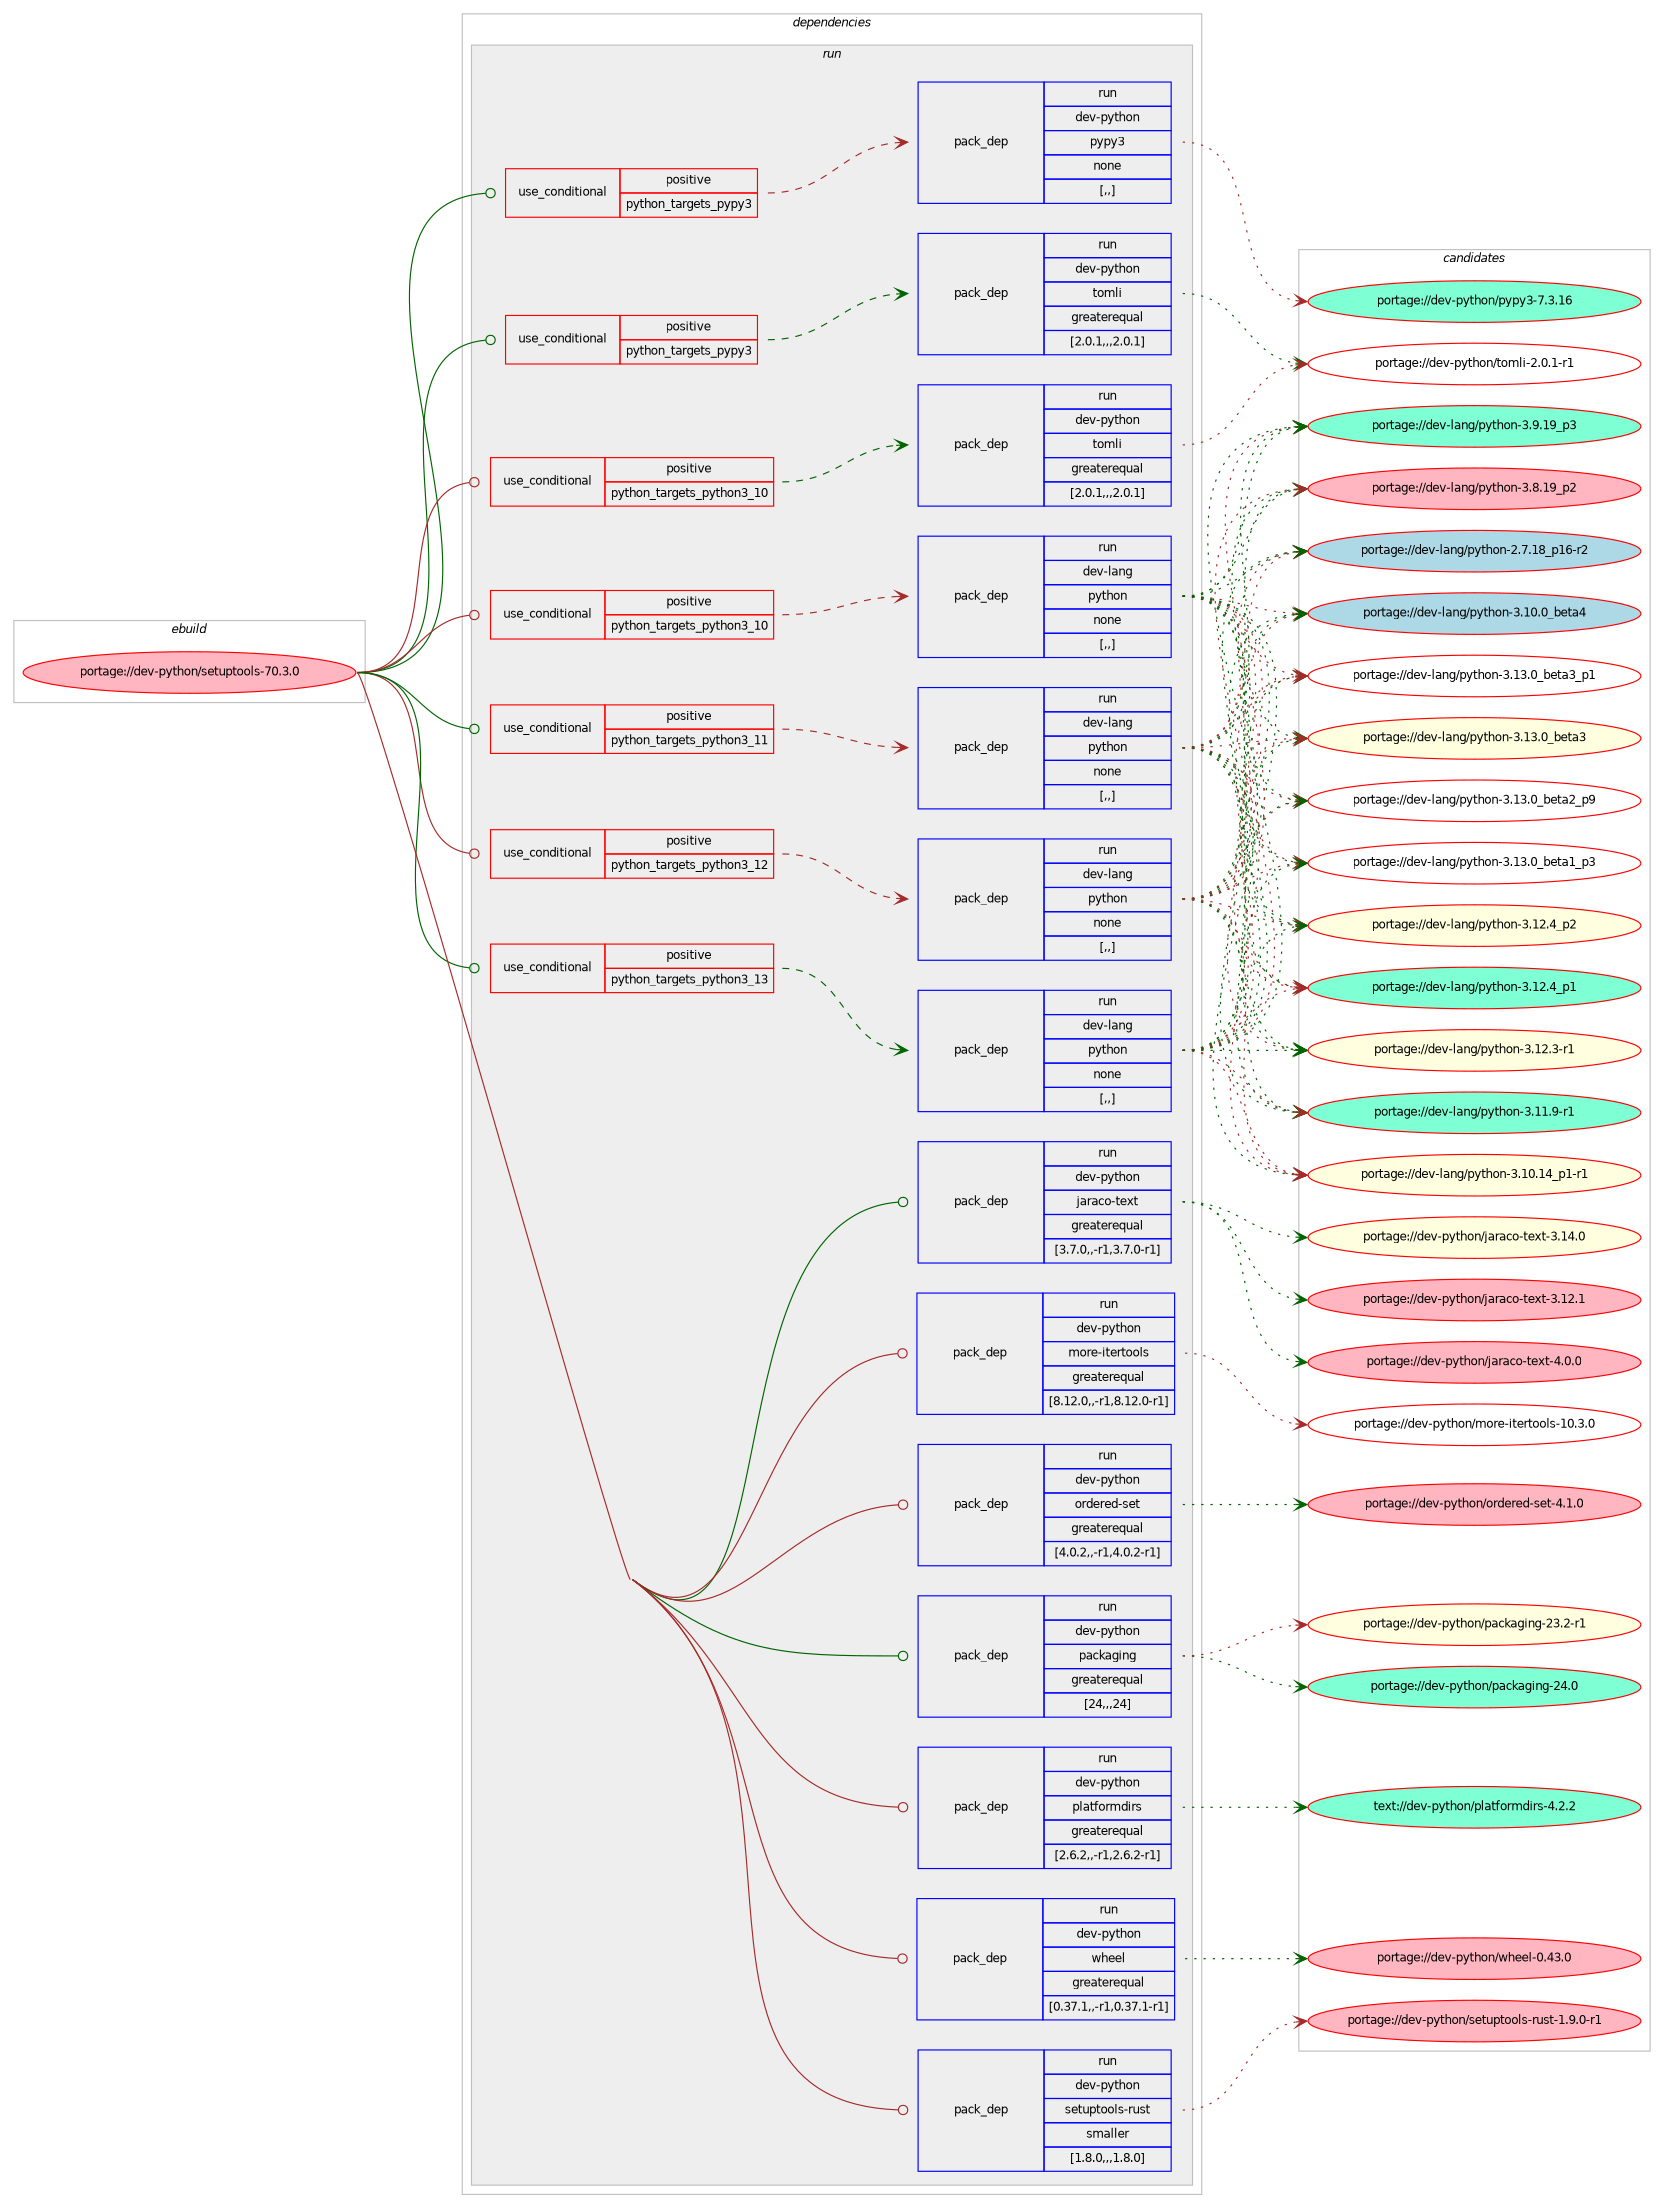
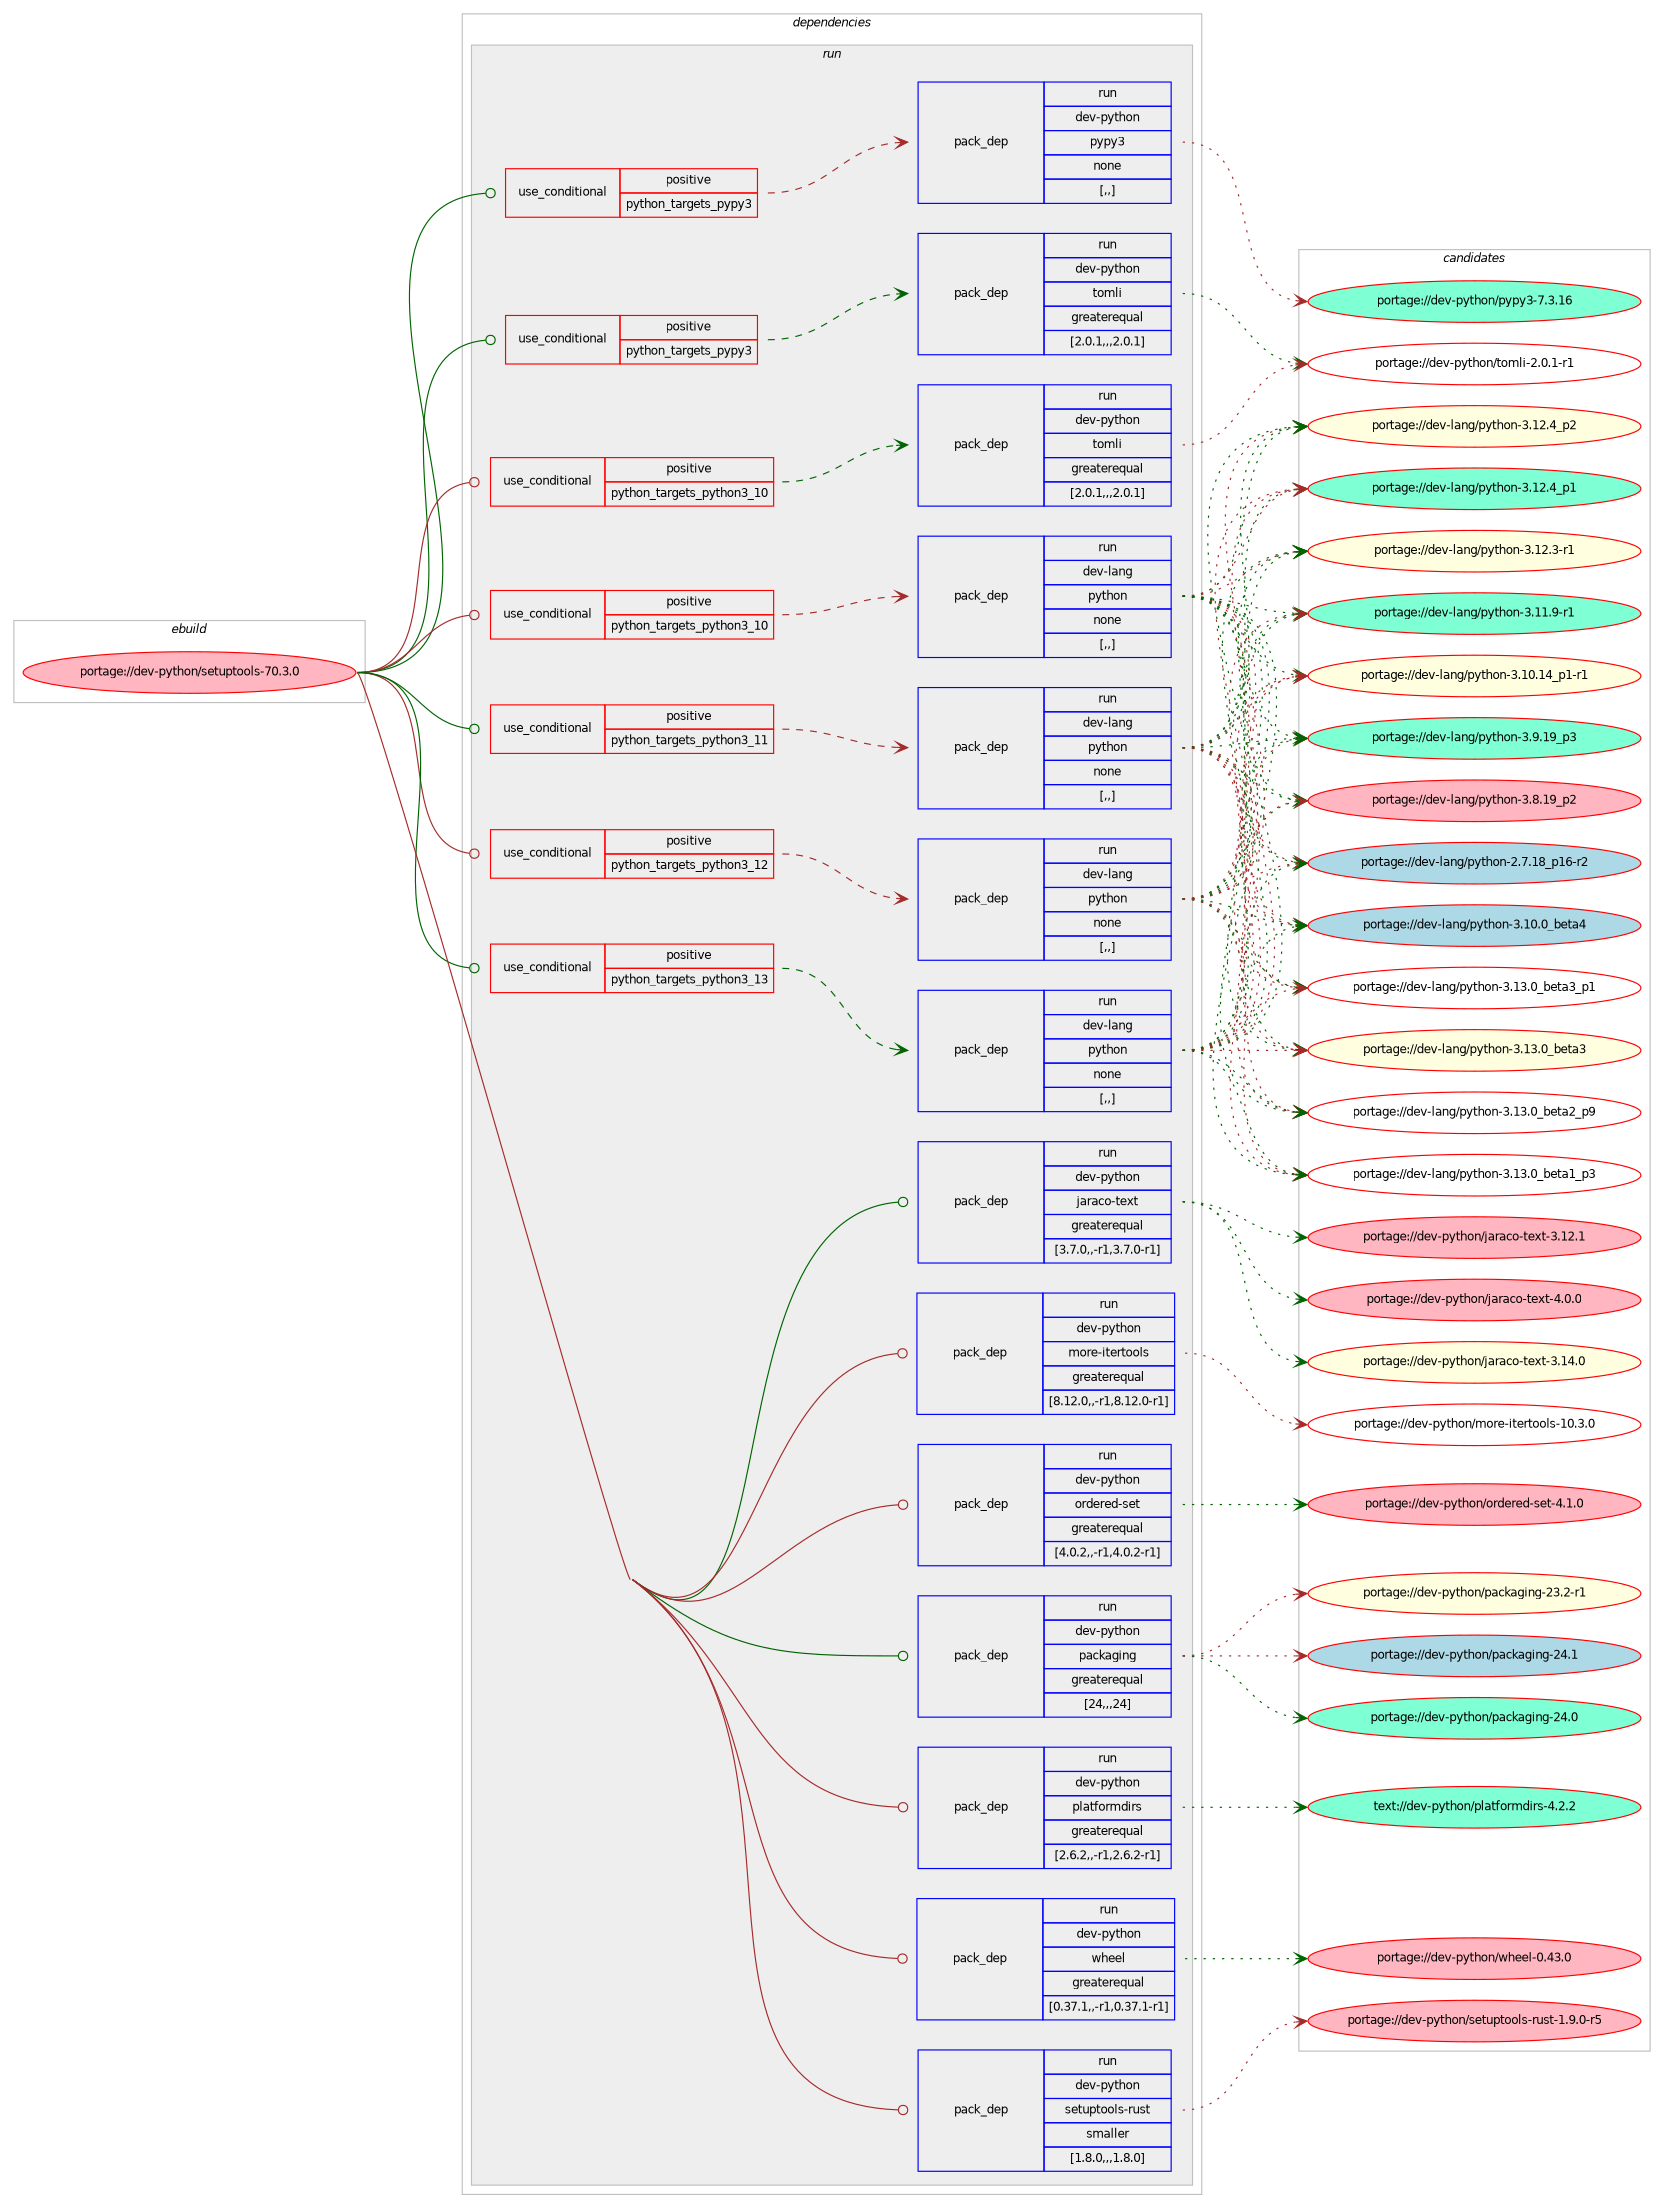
none -> (1474, 1656)
(1474, 2021) -> (1474, 2021)
